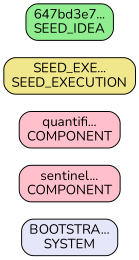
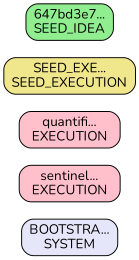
(70, 130) -> (70, 130)
(70, 184) -> (70, 184)
